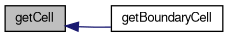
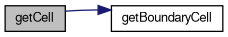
(95, 27) -> (82, 10)
